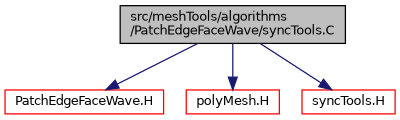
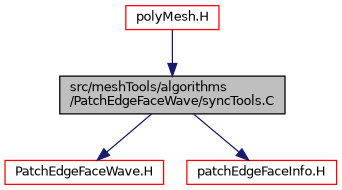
(233, 60) -> (172, 46)
(349, 102) -> (262, 172)
